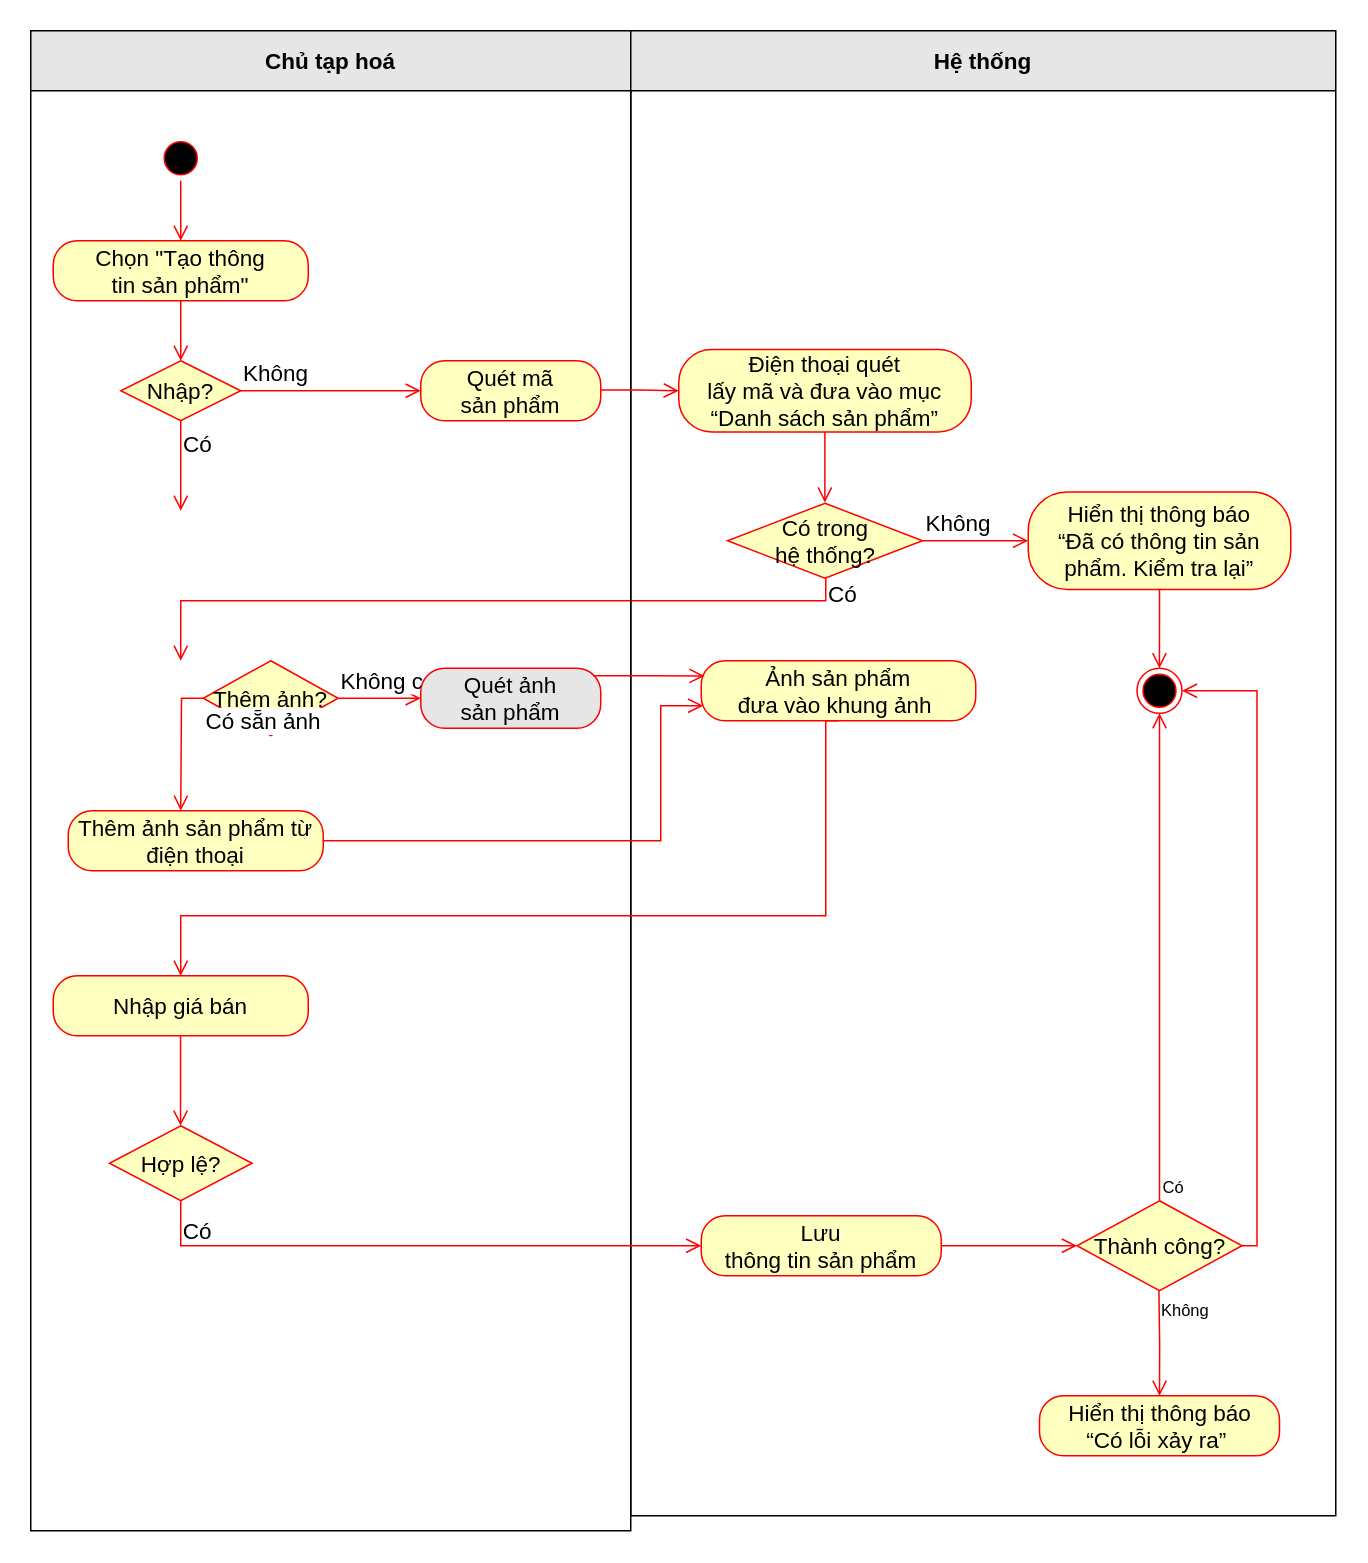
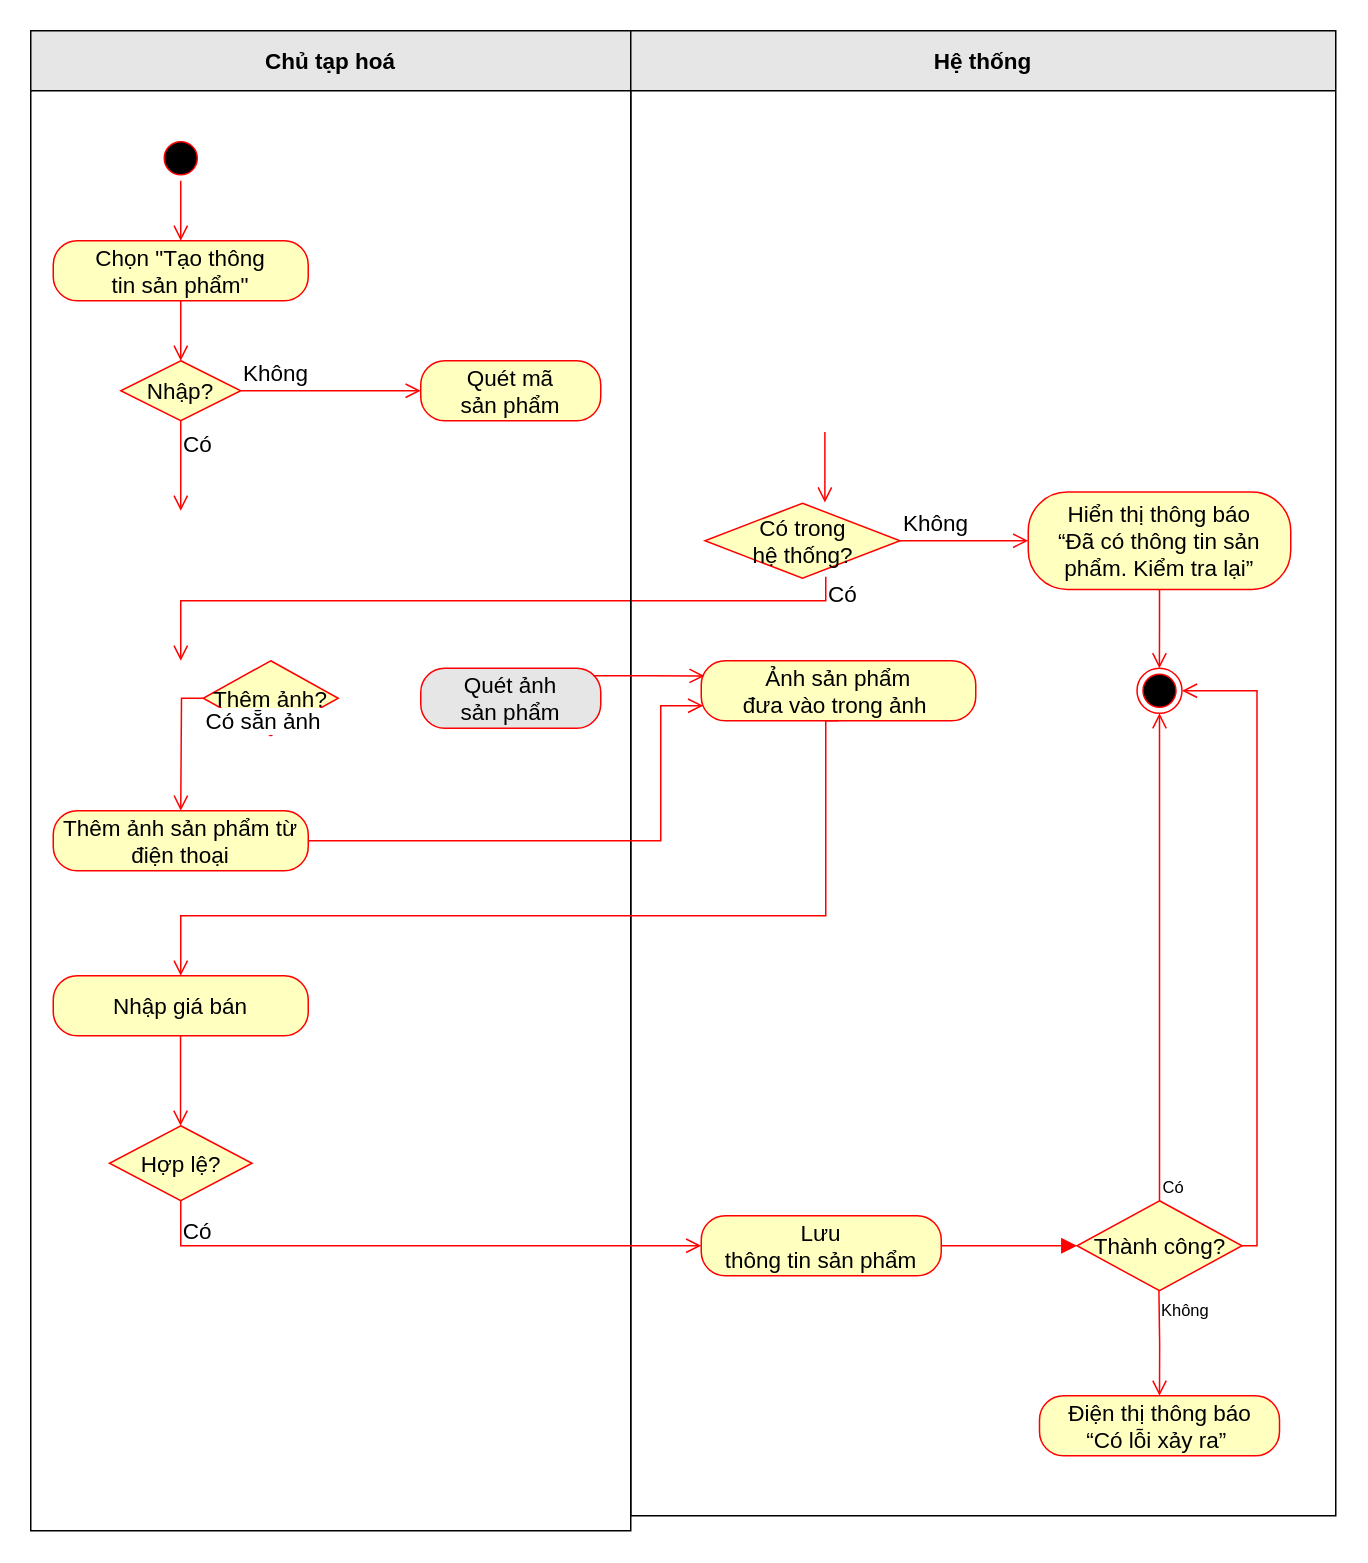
(638, 390) -> none
(825, 391) -> none
(825, 541) -> (803, 541)
(839, 691) -> (839, 691)
(377, 698) -> none
(196, 841) -> (181, 841)
(1065, 1246) -> (1060, 1246)
(1160, 1426) -> (1160, 1426)
